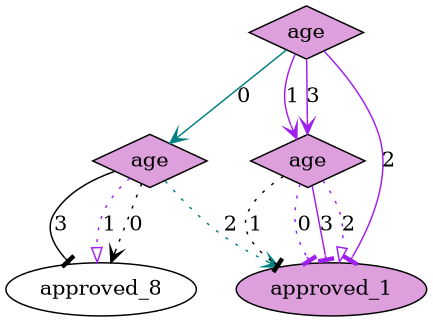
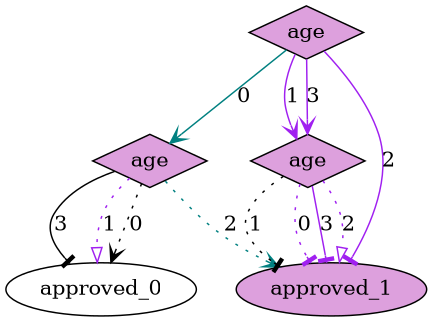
(101, 289) -> (101, 289)
